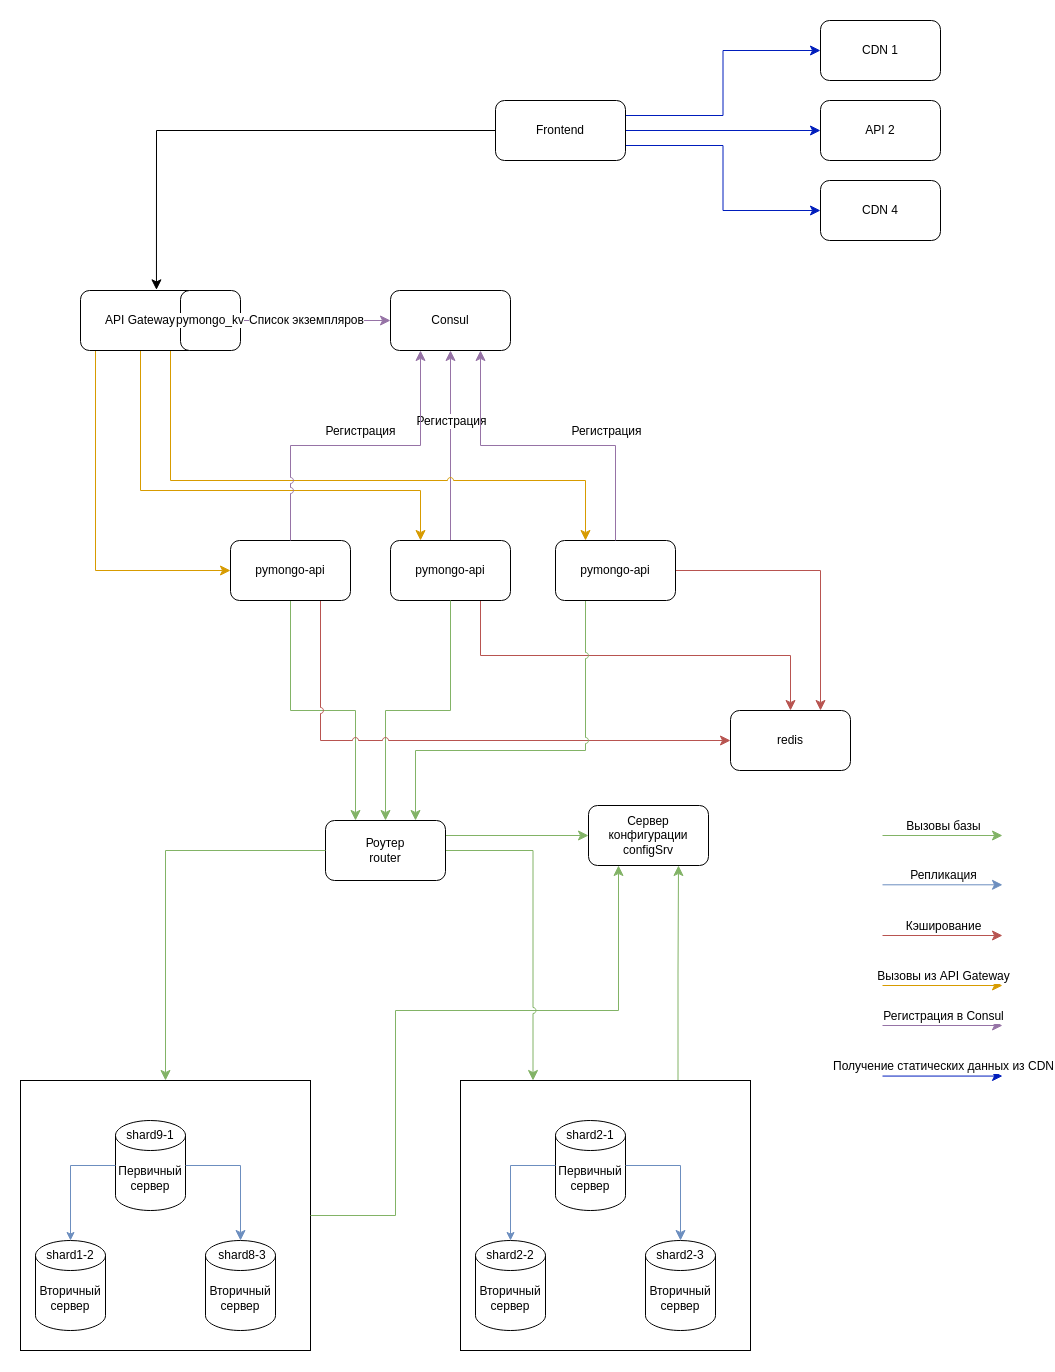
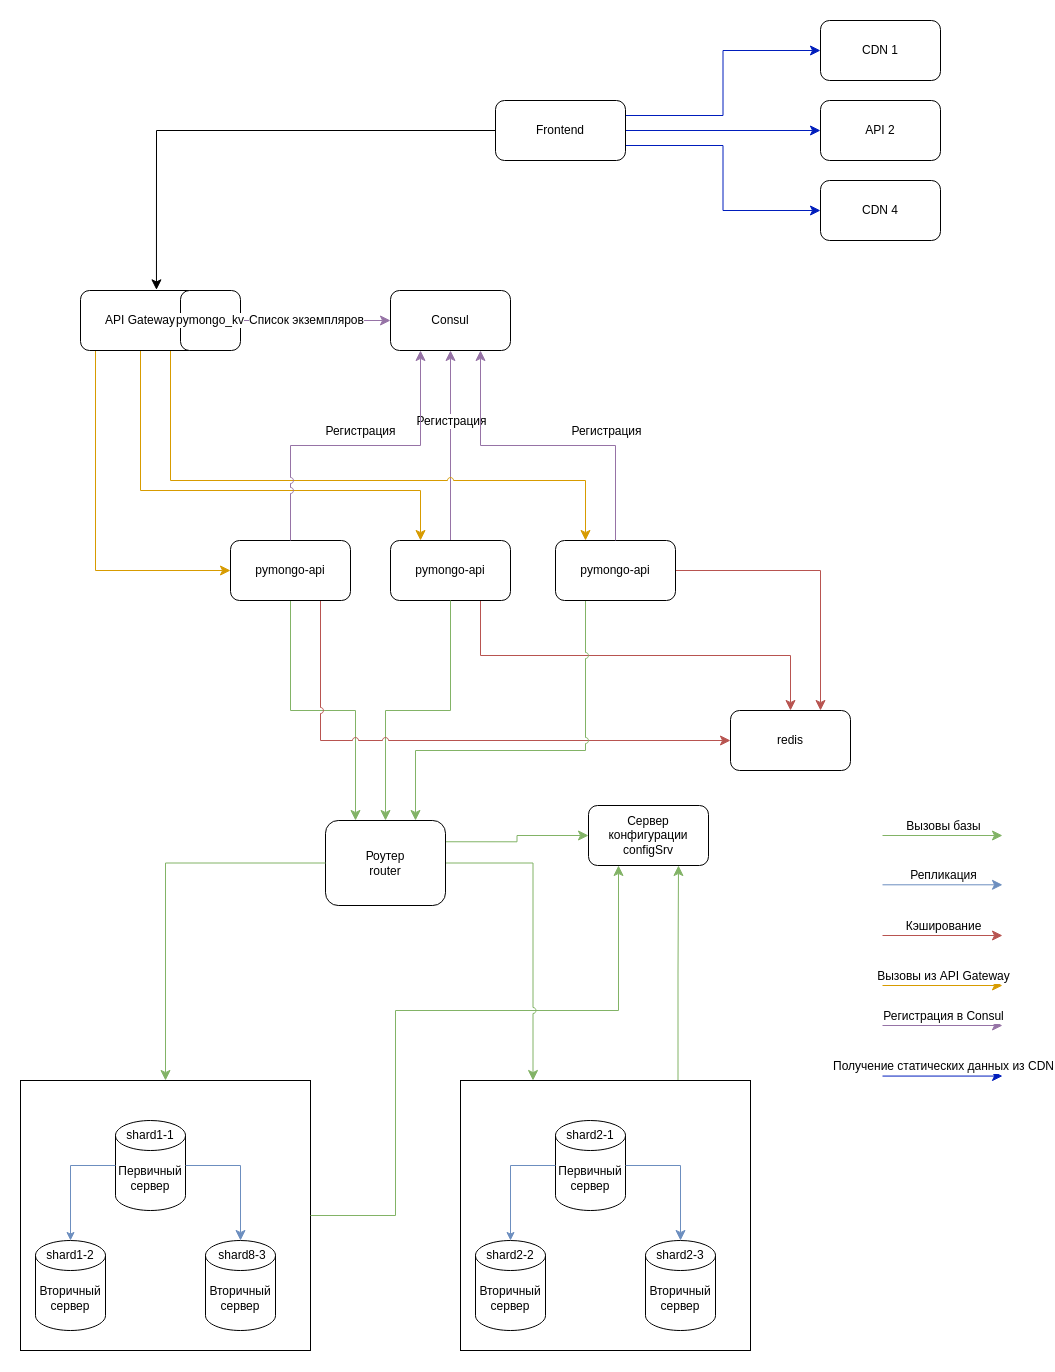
(386, 851) -> (386, 863)
(151, 1136) -> (151, 1136)
